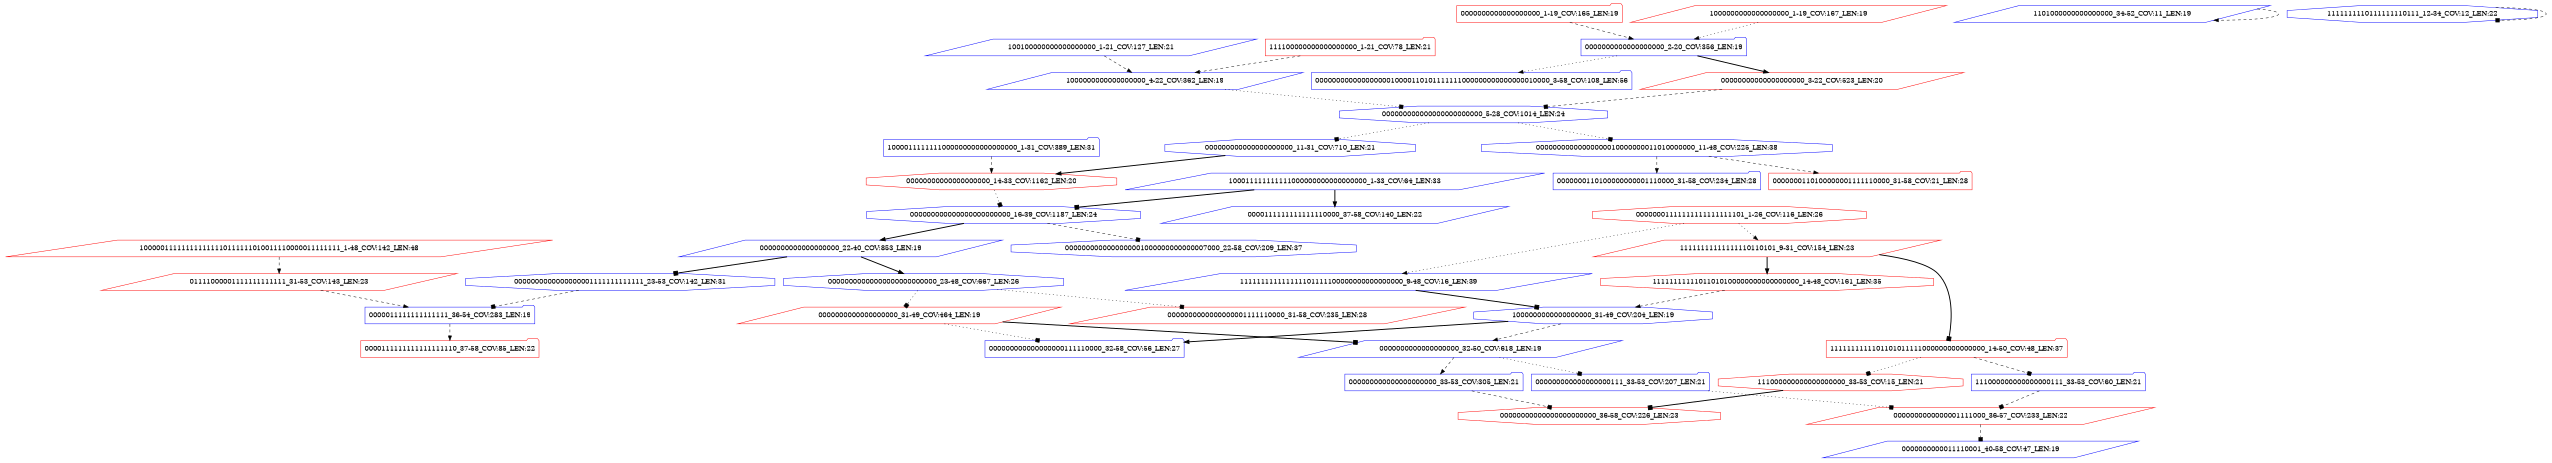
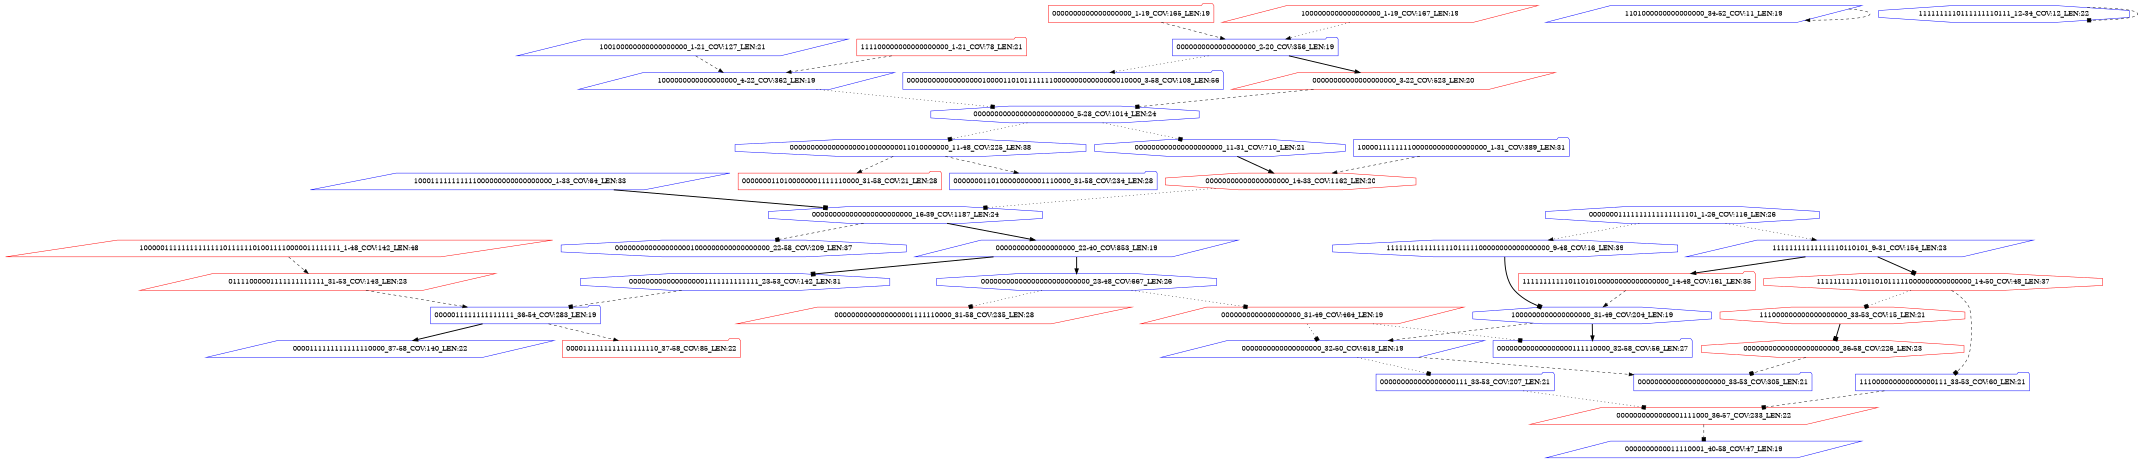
(1335, 196) -> (450, 332)
(1729, 215) -> (1682, 215)
(1184, 248) -> (734, 248)
(1767, 248) -> (1860, 248)
(1359, 282) -> (1505, 248)
(1767, 282) -> (1637, 282)
(1178, 332) -> (1311, 330)
(1947, 349) -> (1933, 282)
(1509, 399) -> (1780, 365)
